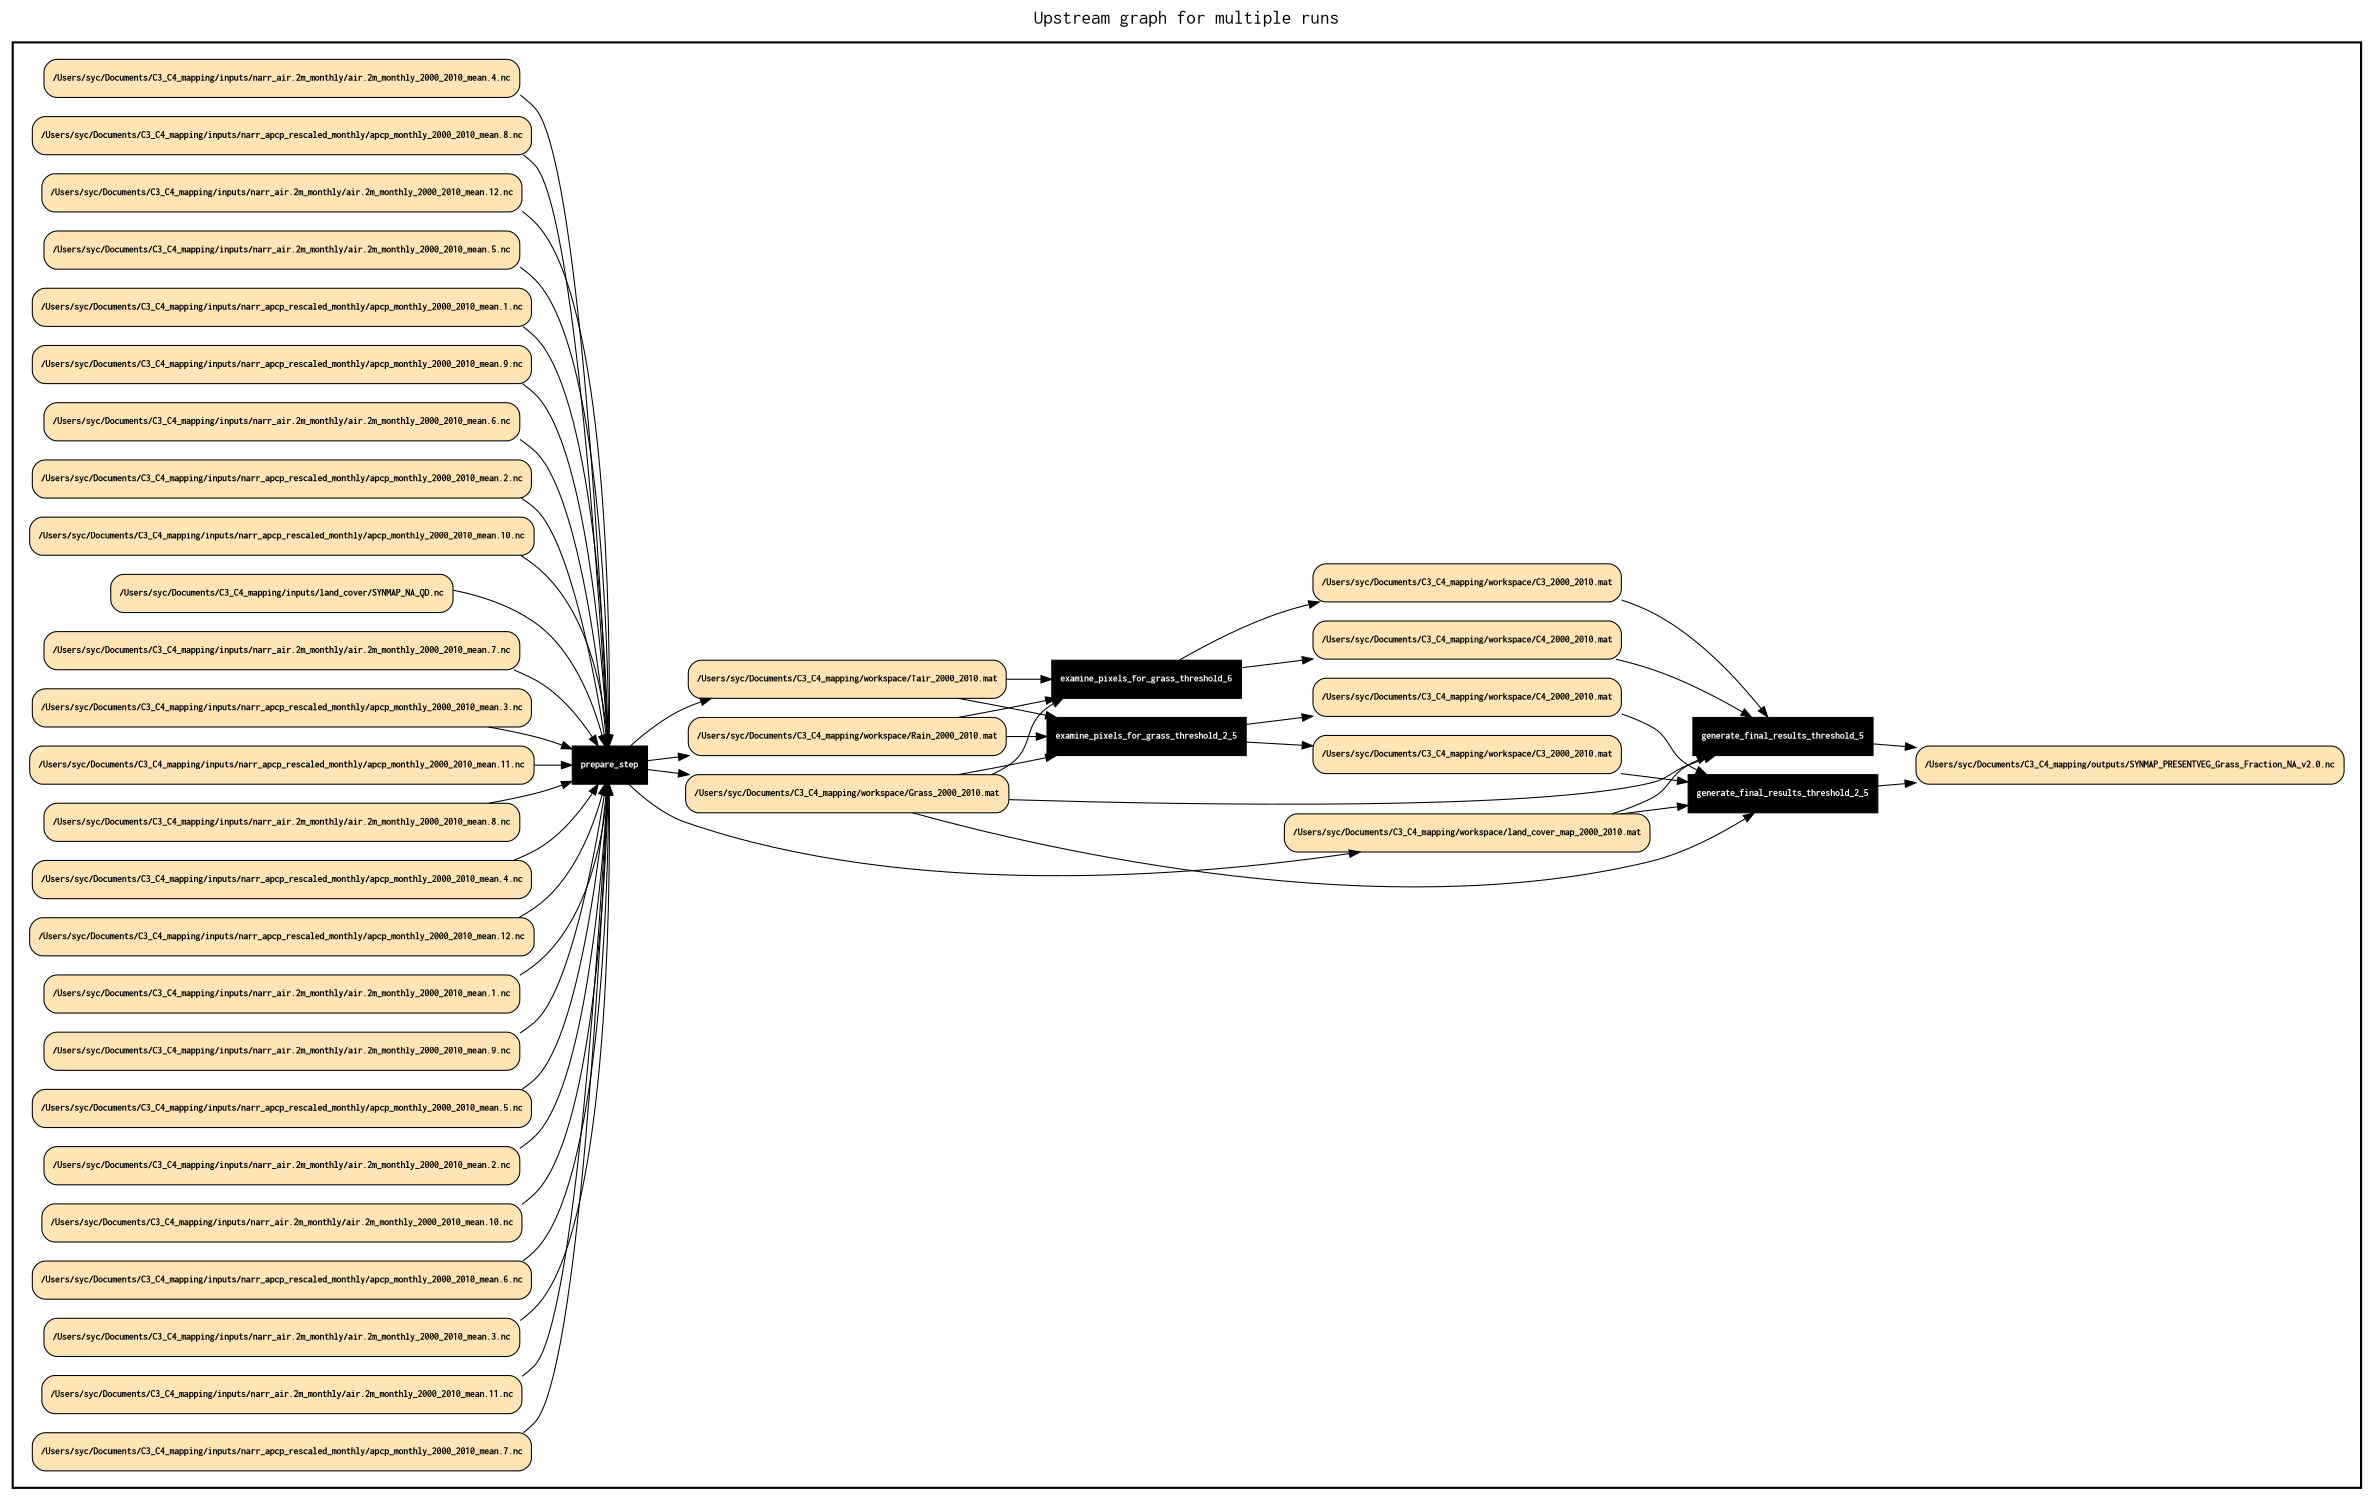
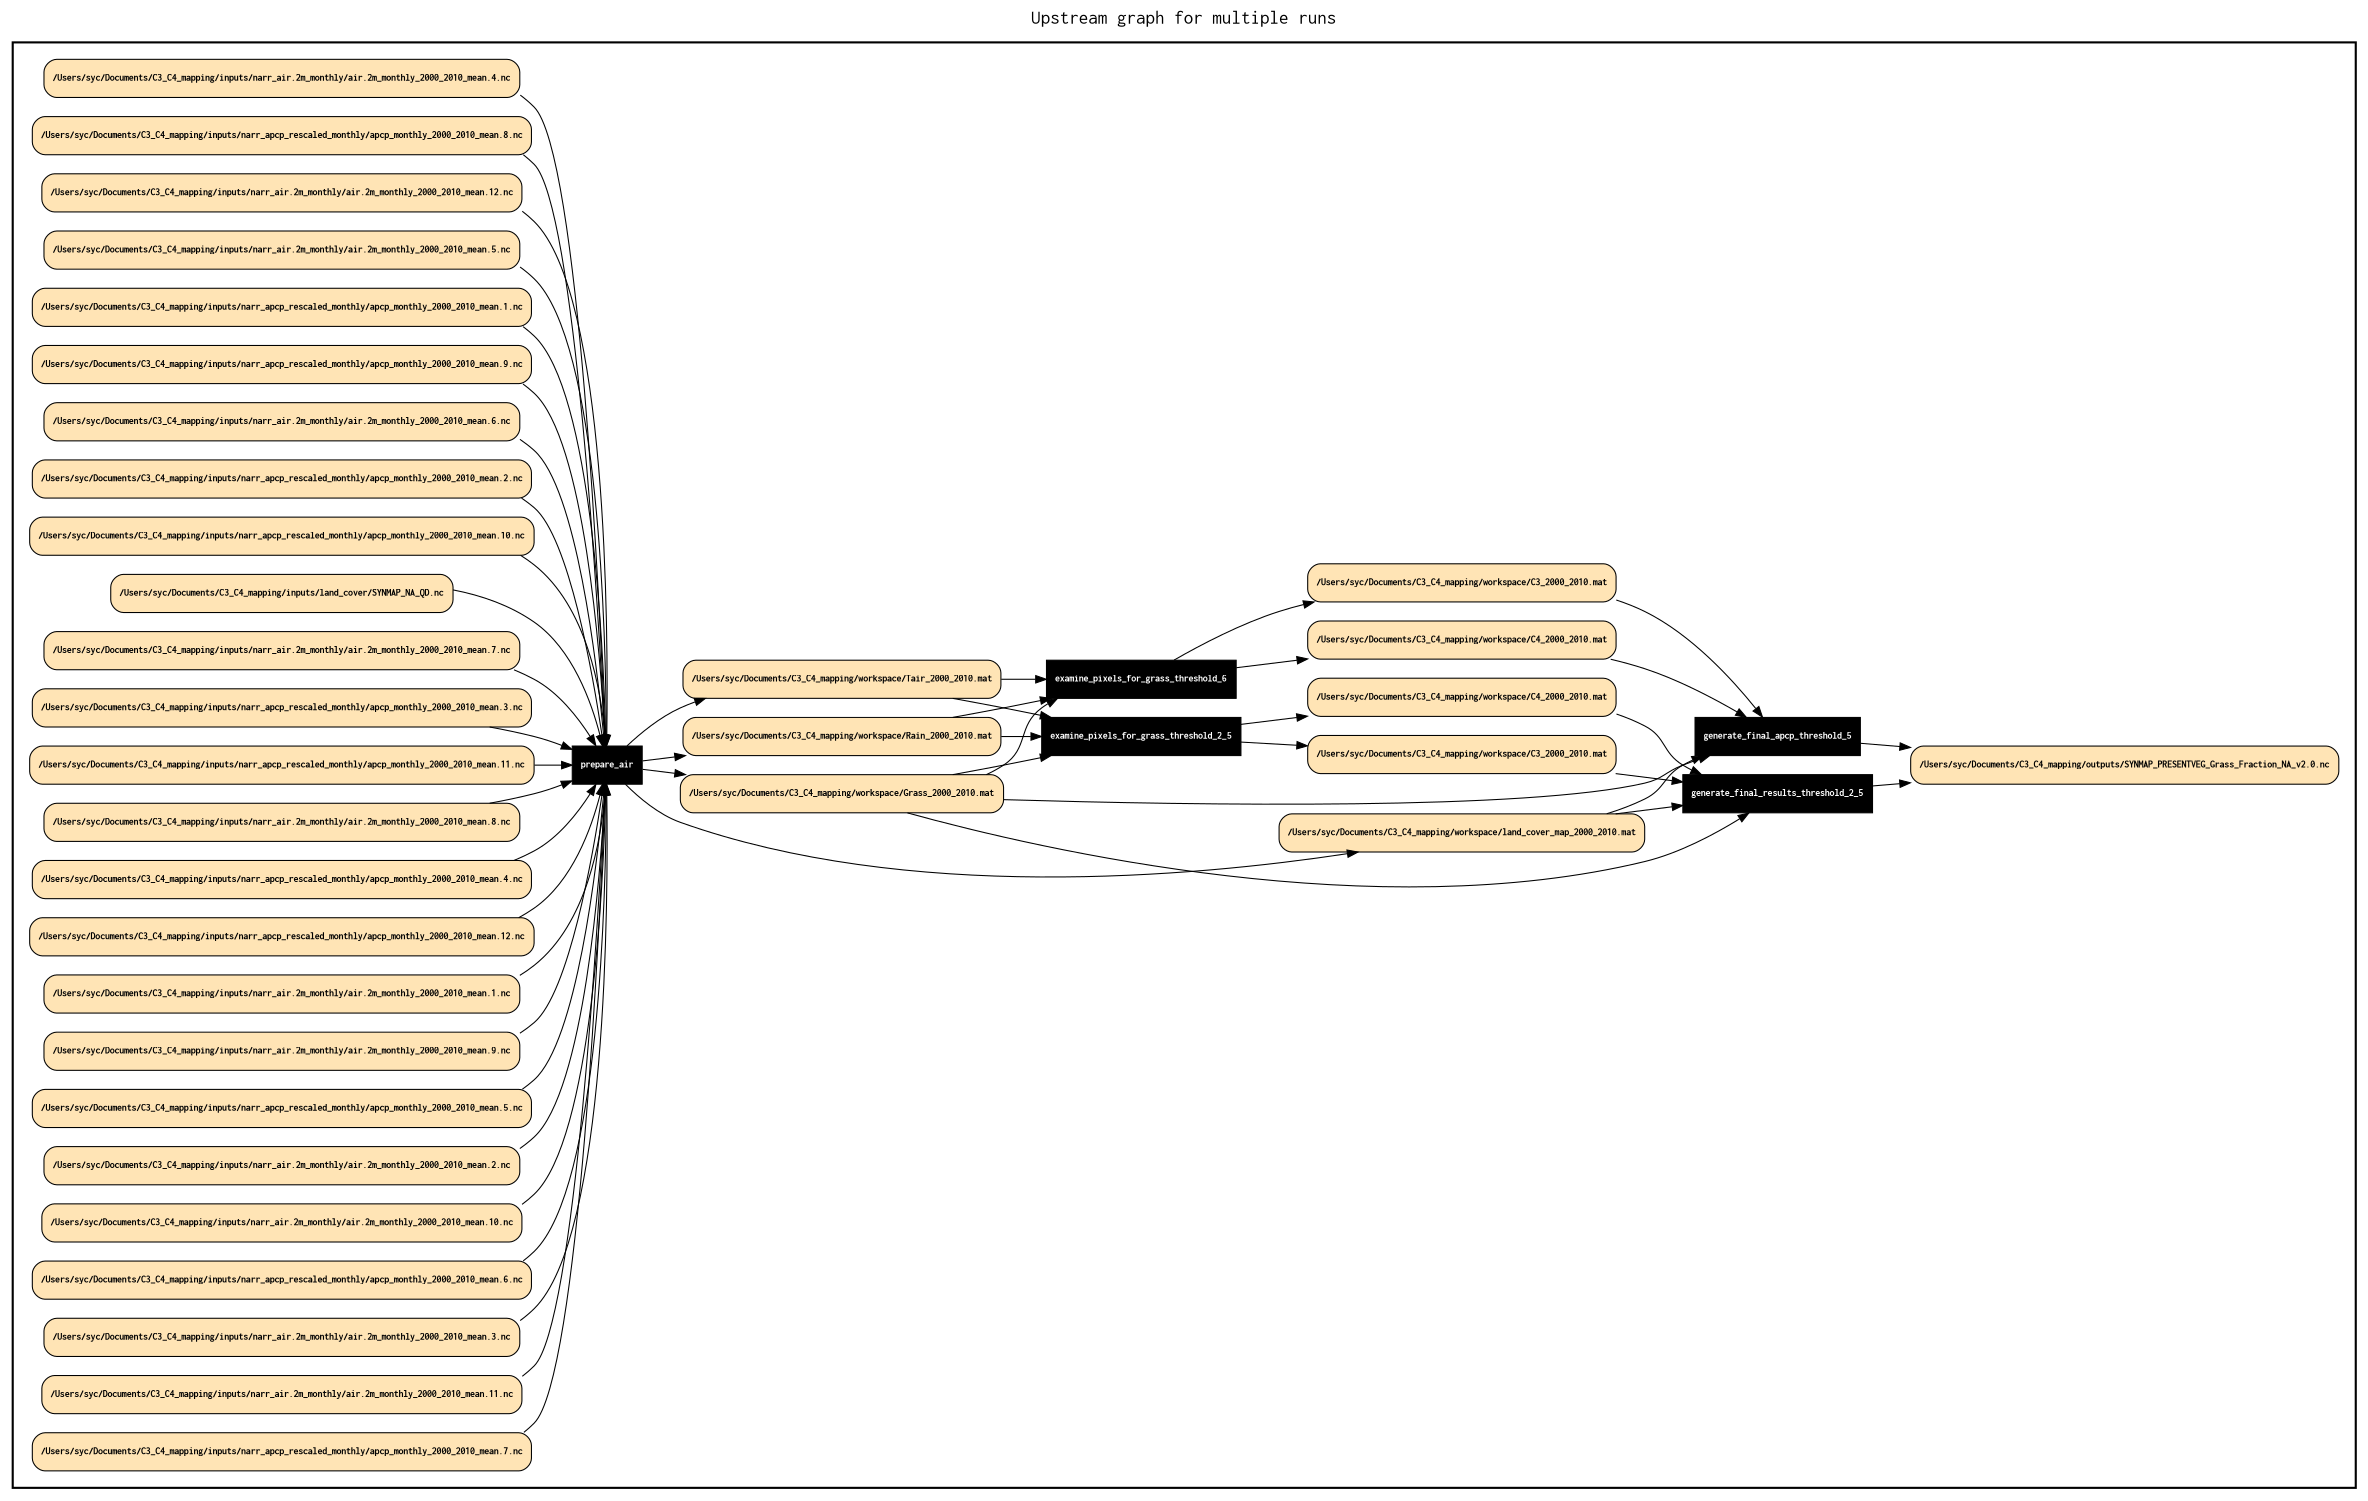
(1783, 737) -> (1778, 737)
(610, 765) -> (607, 765)
